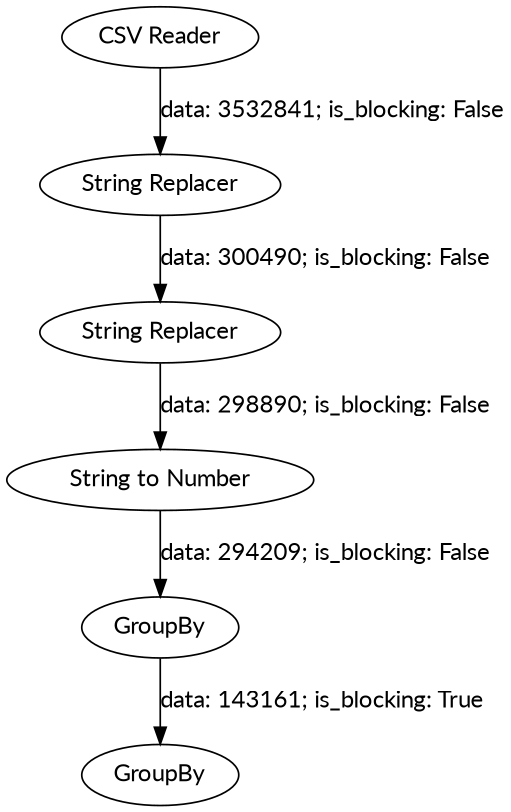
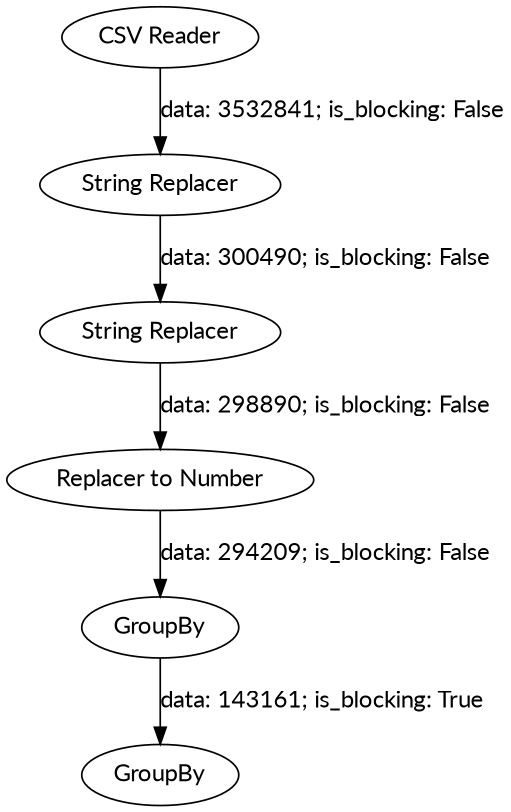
(160, 480) -> (160, 480)
